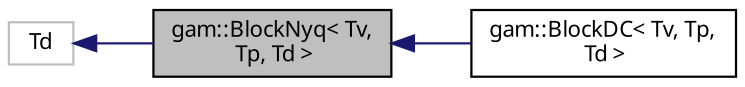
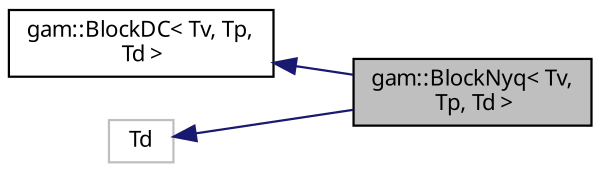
(443, 43) -> (325, 70)
